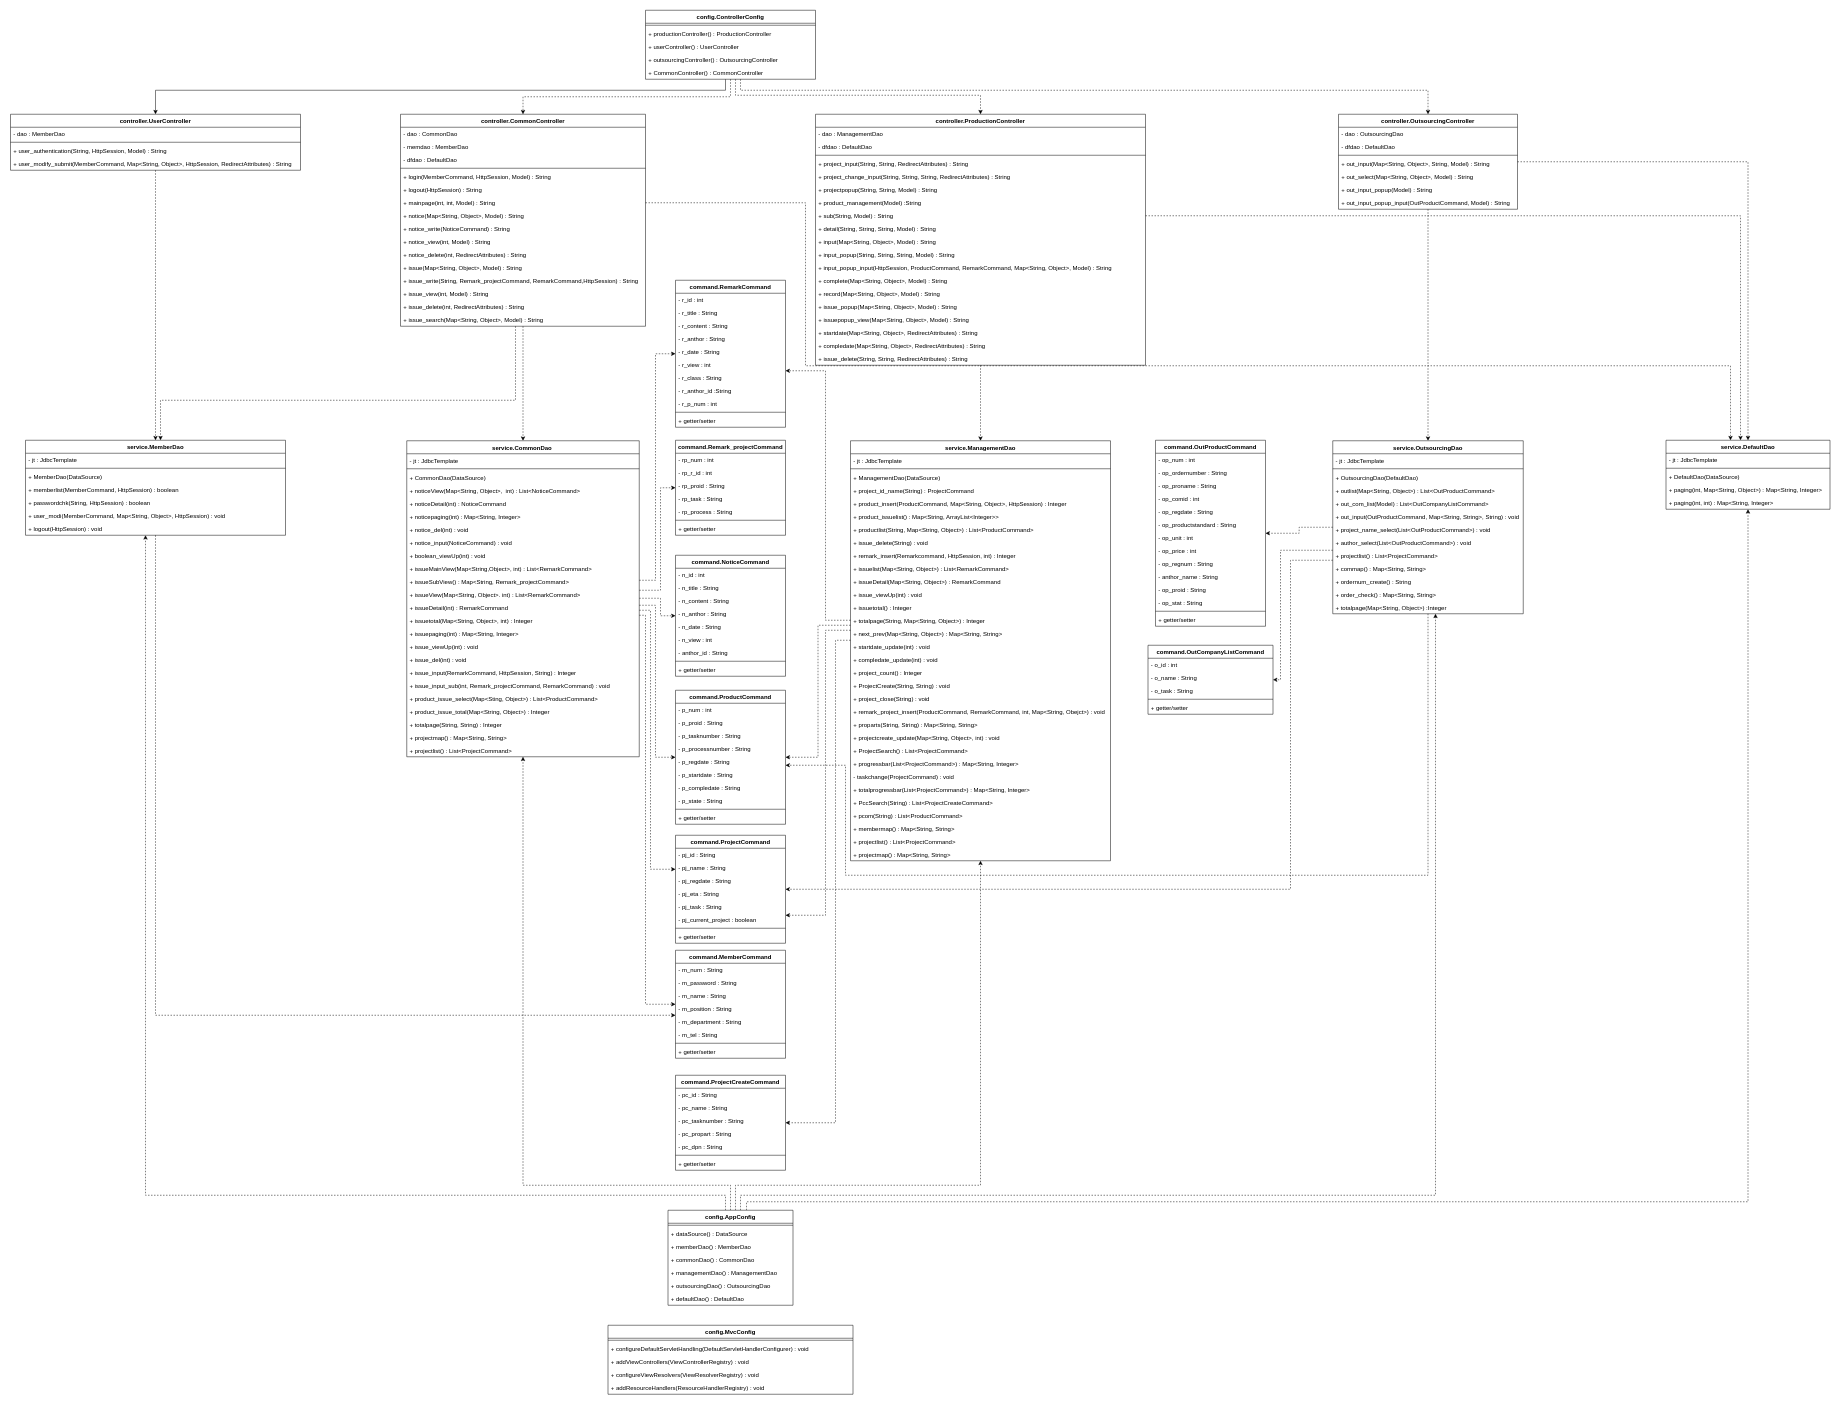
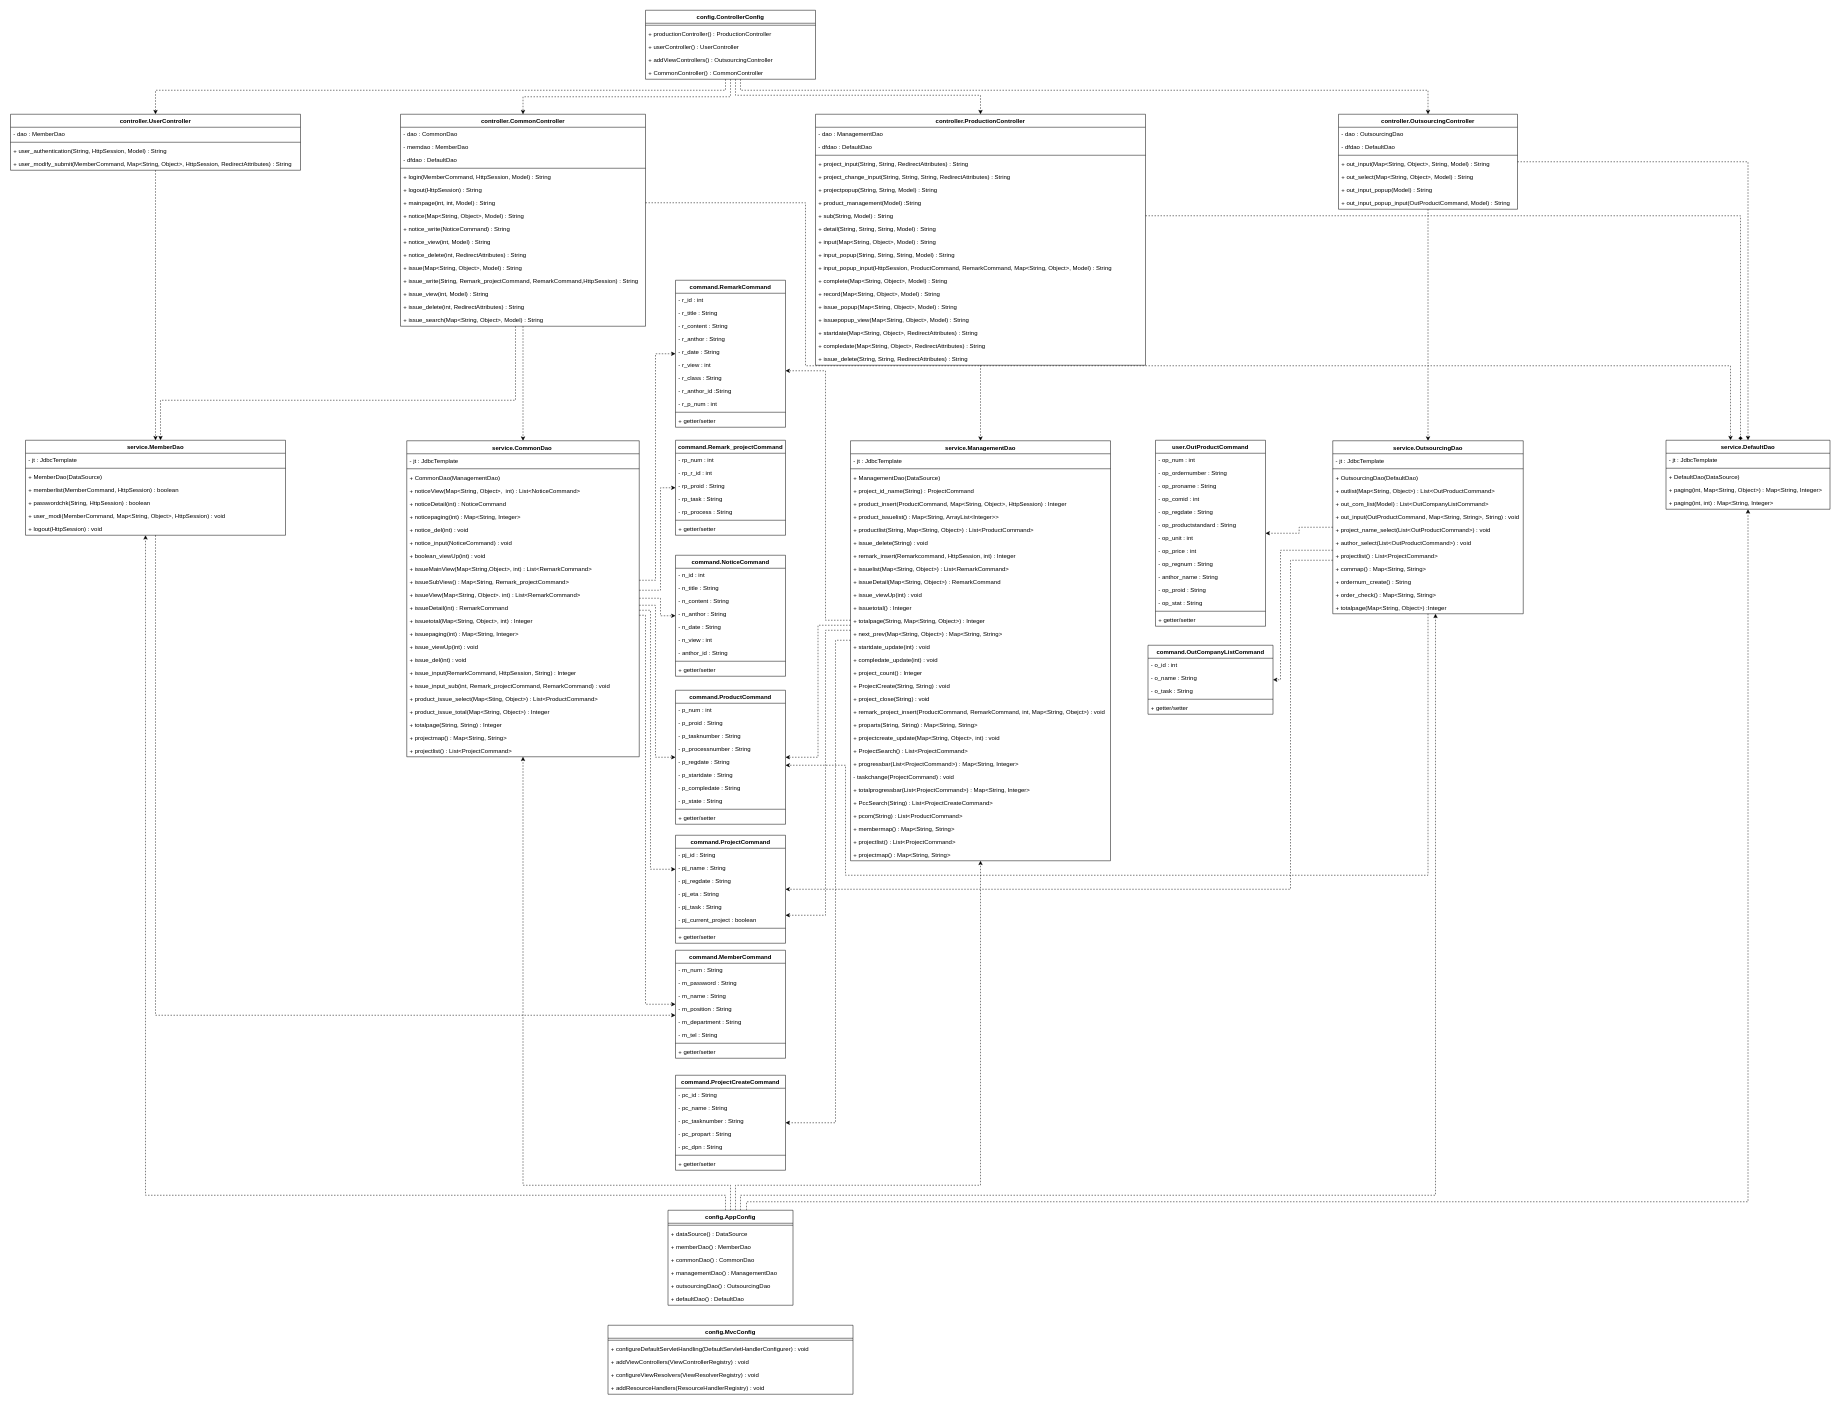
(723, 60) -> (717, 60)
(435, 90) -> (435, 90)
(1740, 435) -> (1740, 435)
(1210, 447) -> (1210, 447)
(447, 478) -> (452, 478)
